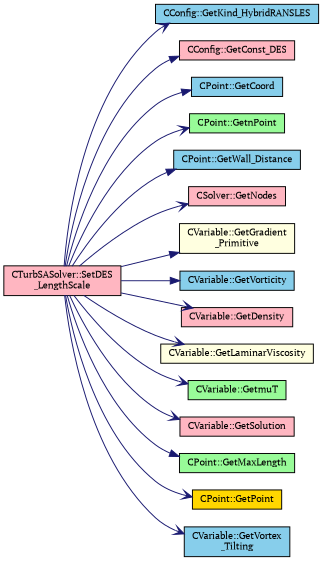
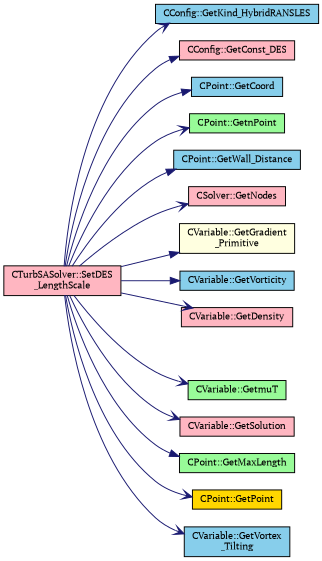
(237, 354) -> none
